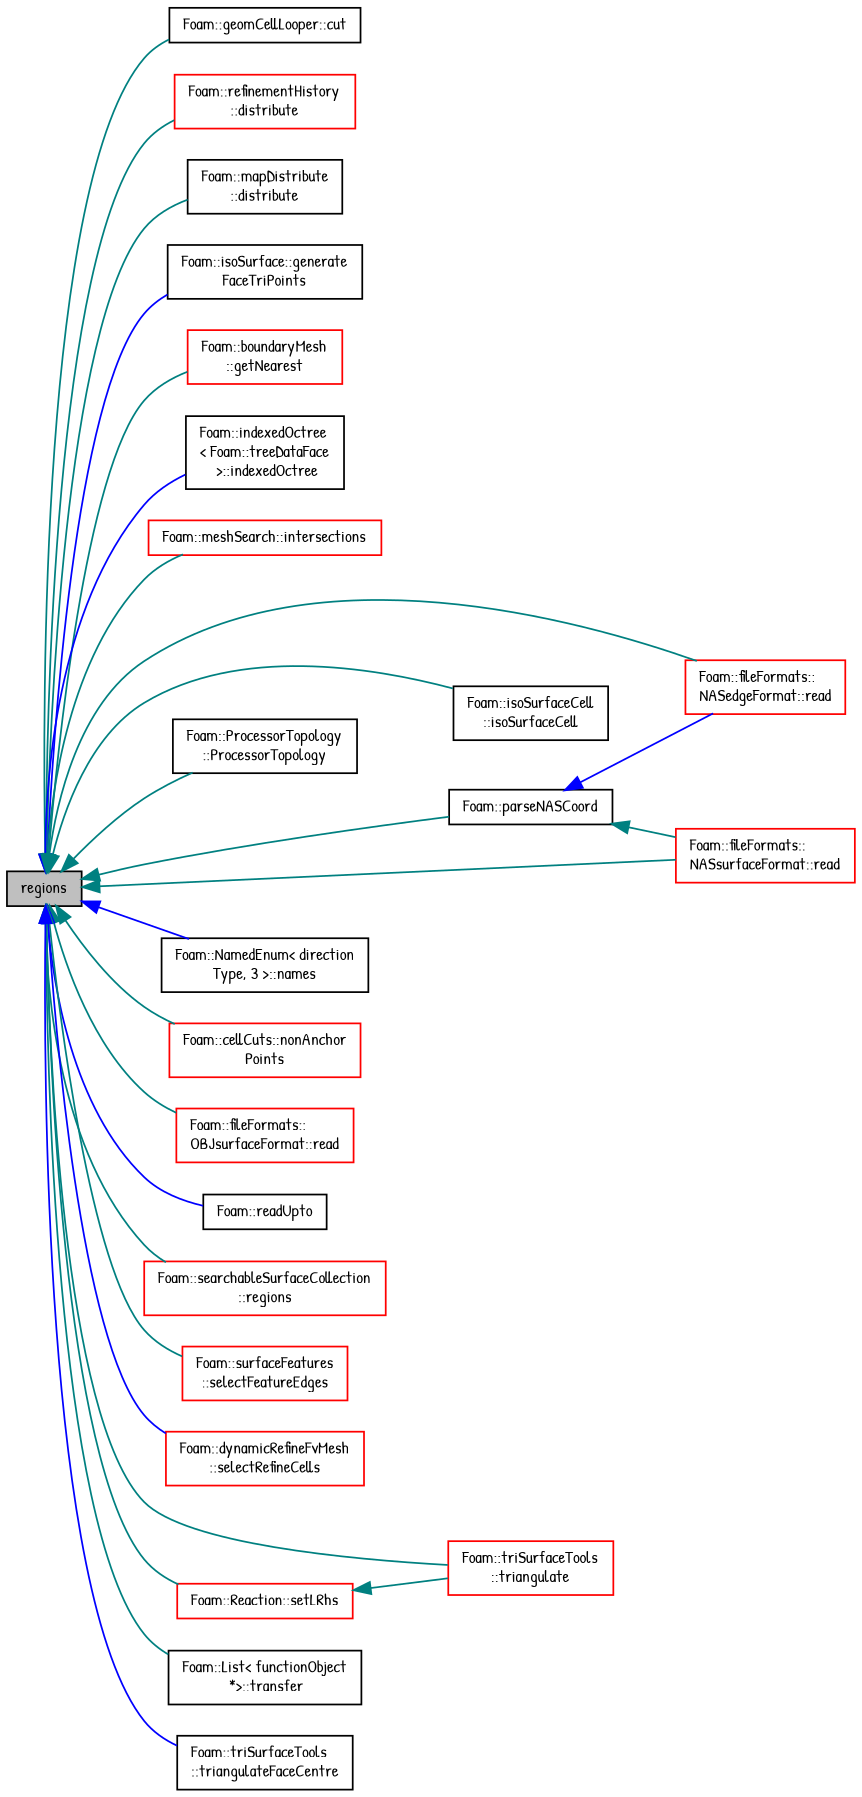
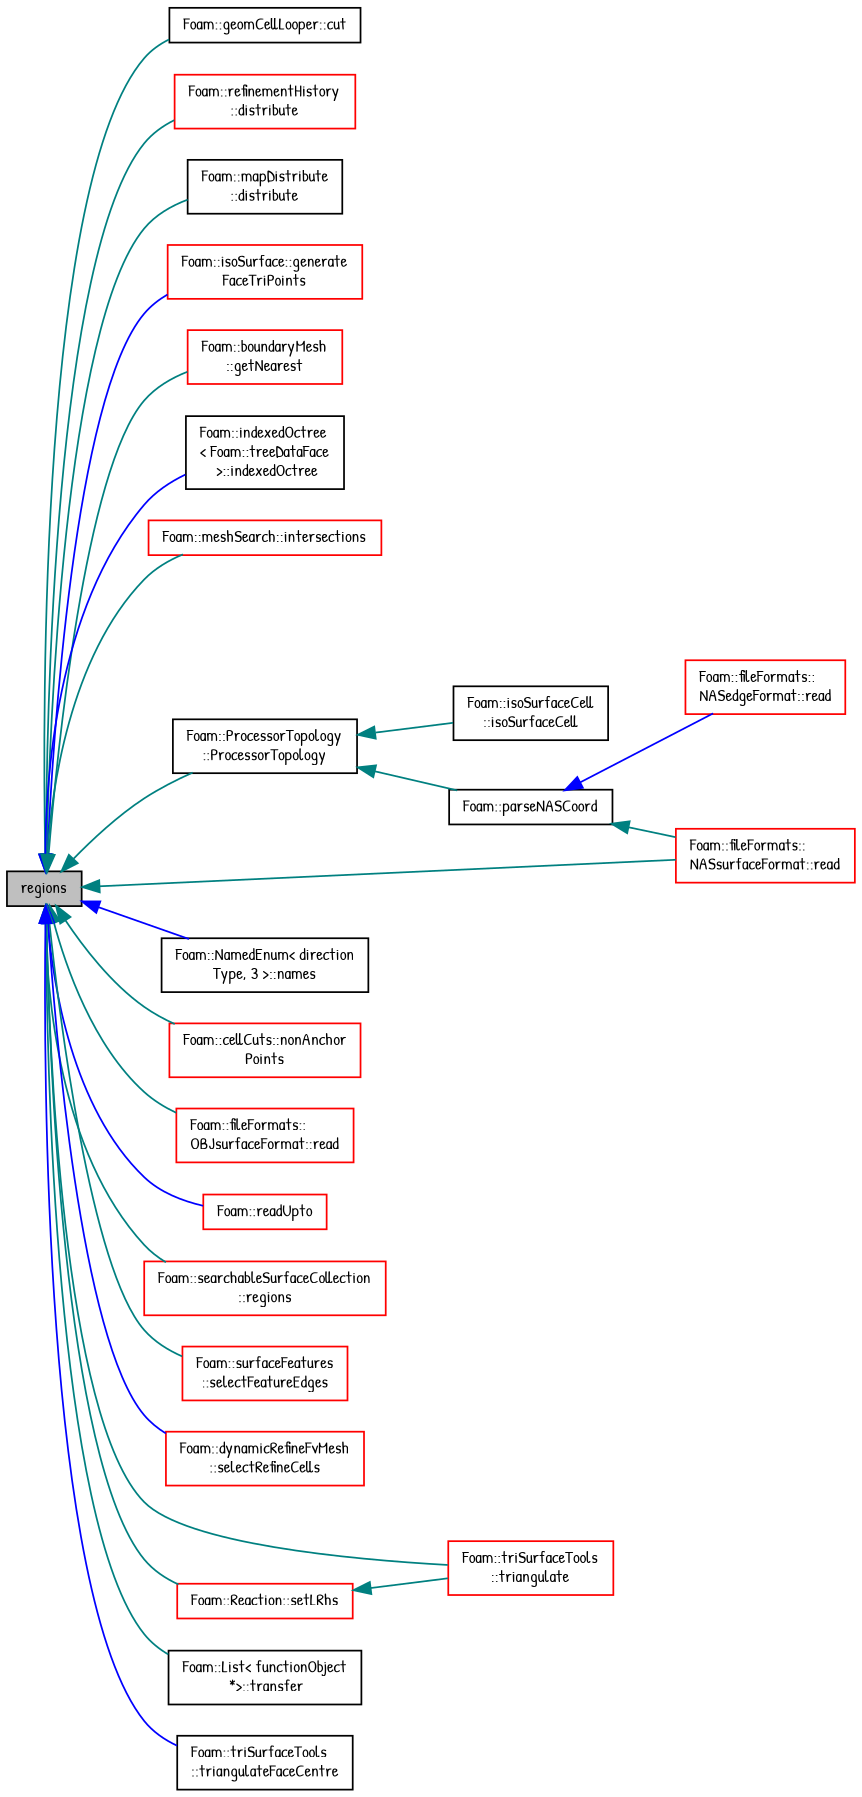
(265, 272) -> (265, 272)
(308, 605) -> none
(207, 678) -> (414, 728)
(273, 842) -> (416, 781)
(265, 1212) -> (265, 1212)
